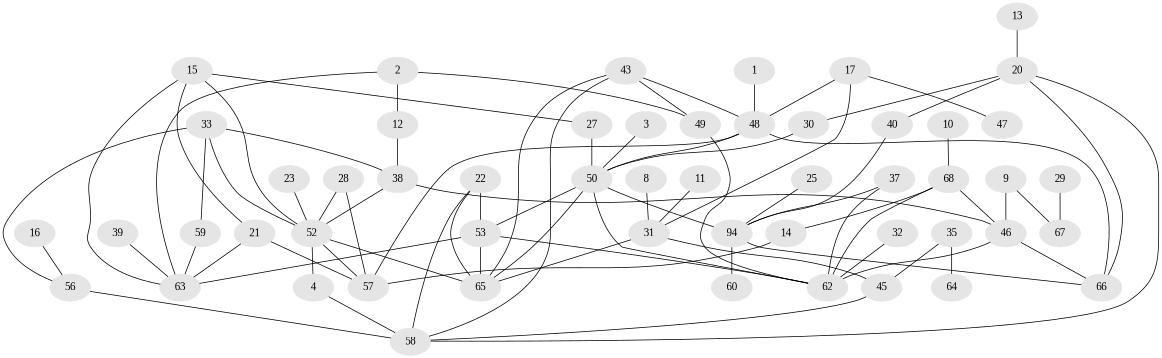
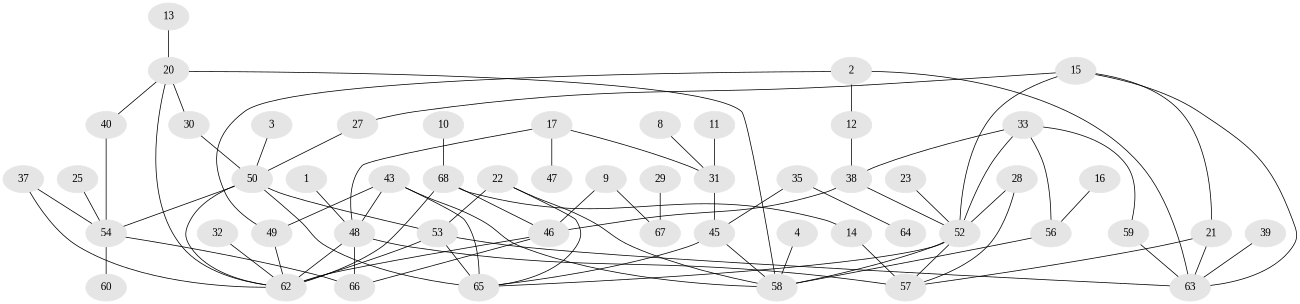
(673, 152) -> (320, 260)
(1106, 166) -> (167, 220)
(732, 233) -> (106, 233)
(312, 256) -> (889, 261)
(565, 260) -> (585, 272)
